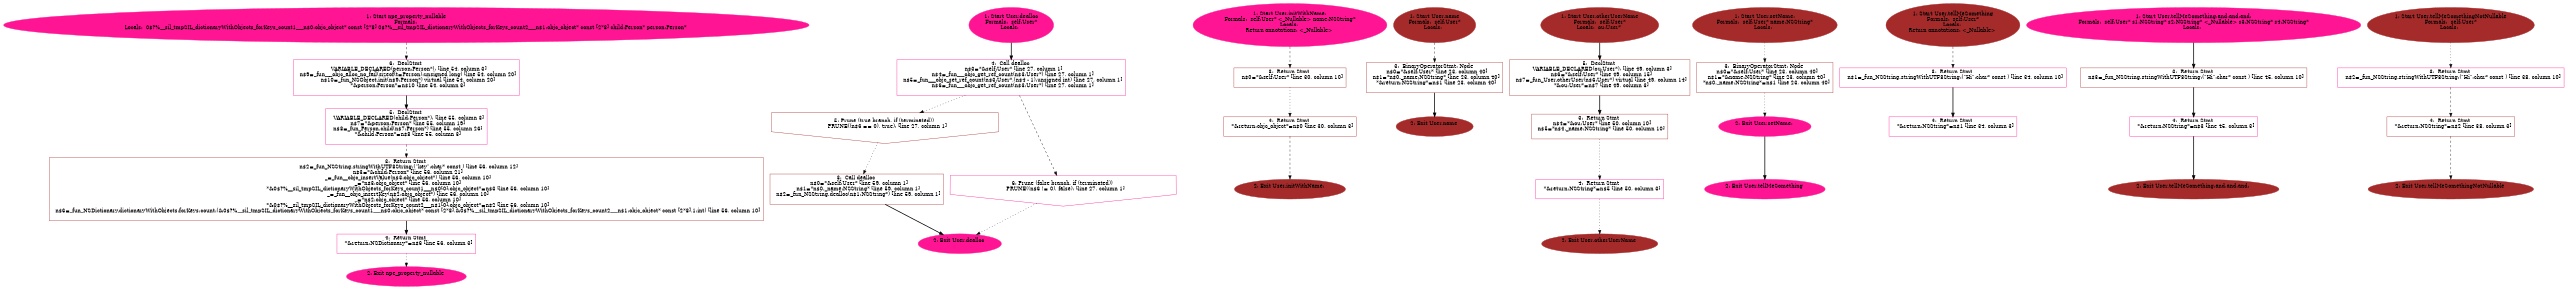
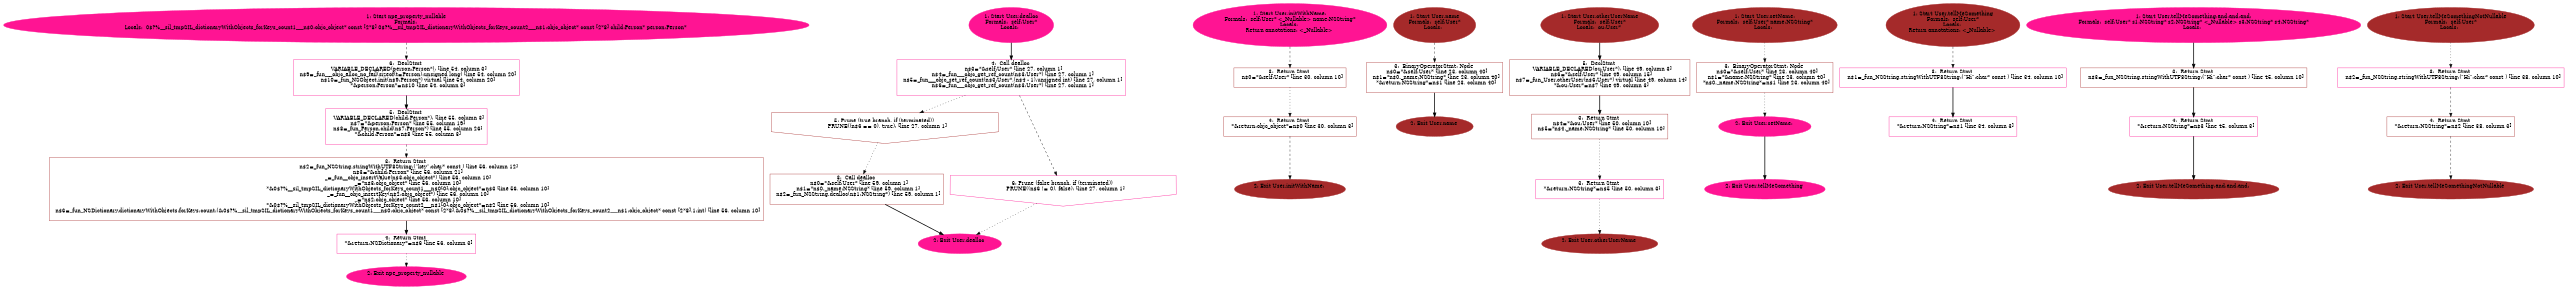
(1600, 189) -> (1600, 189)
